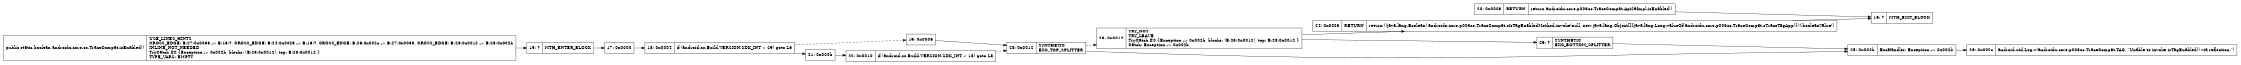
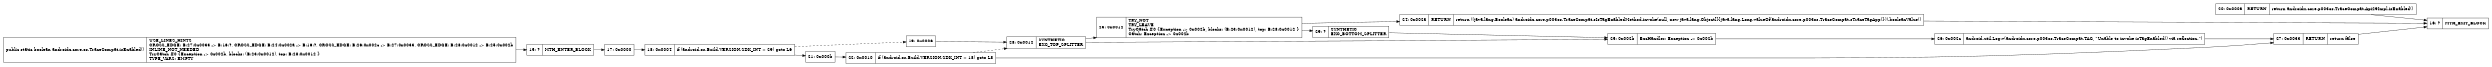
none -> (2316, 39)
(1090, 45) -> (1090, 38)
